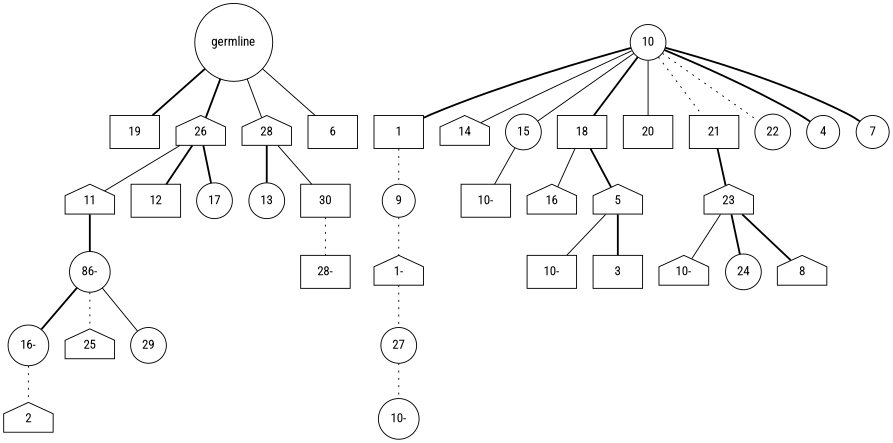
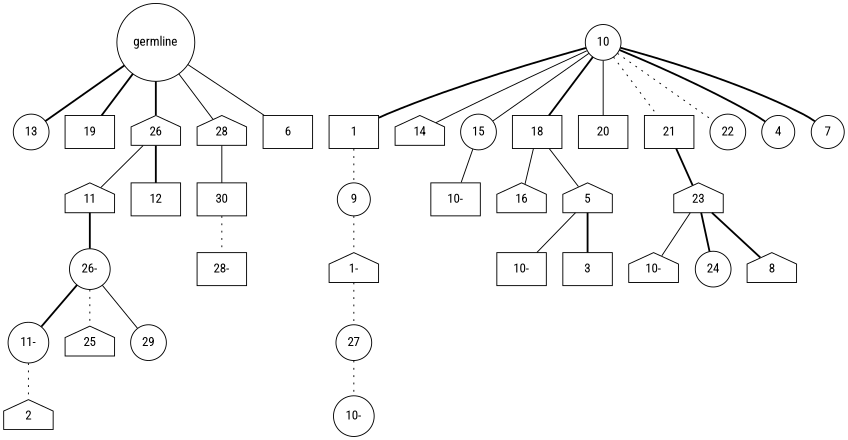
(267, 164) -> (85, 93)
(601, 168) -> (564, 168)
(214, 201) -> none
(90, 272) -> (90, 269)
(28, 345) -> (28, 343)
